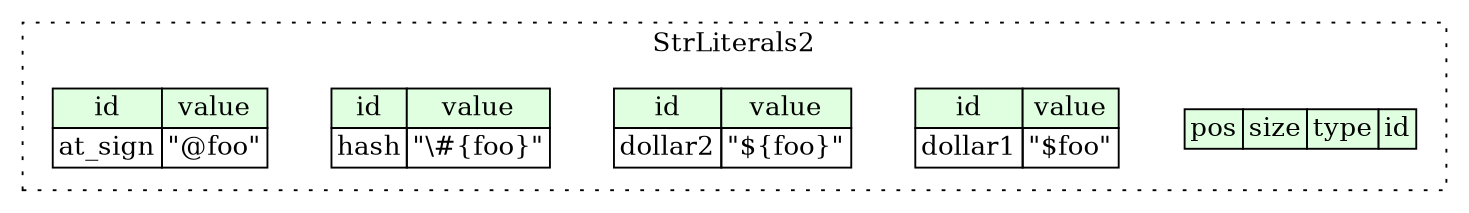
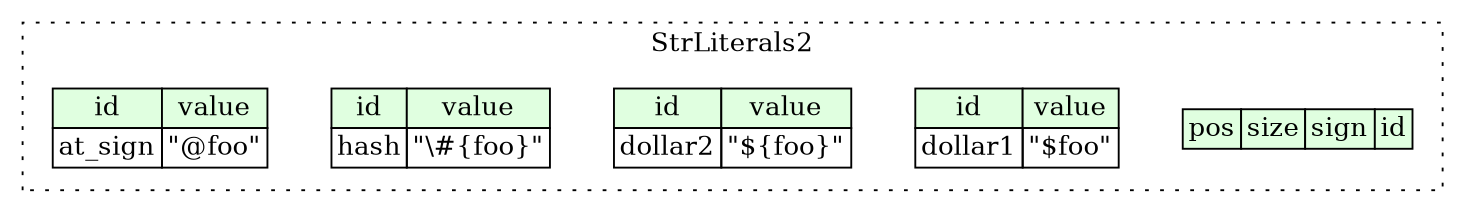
(1343, 128) -> (1340, 128)
